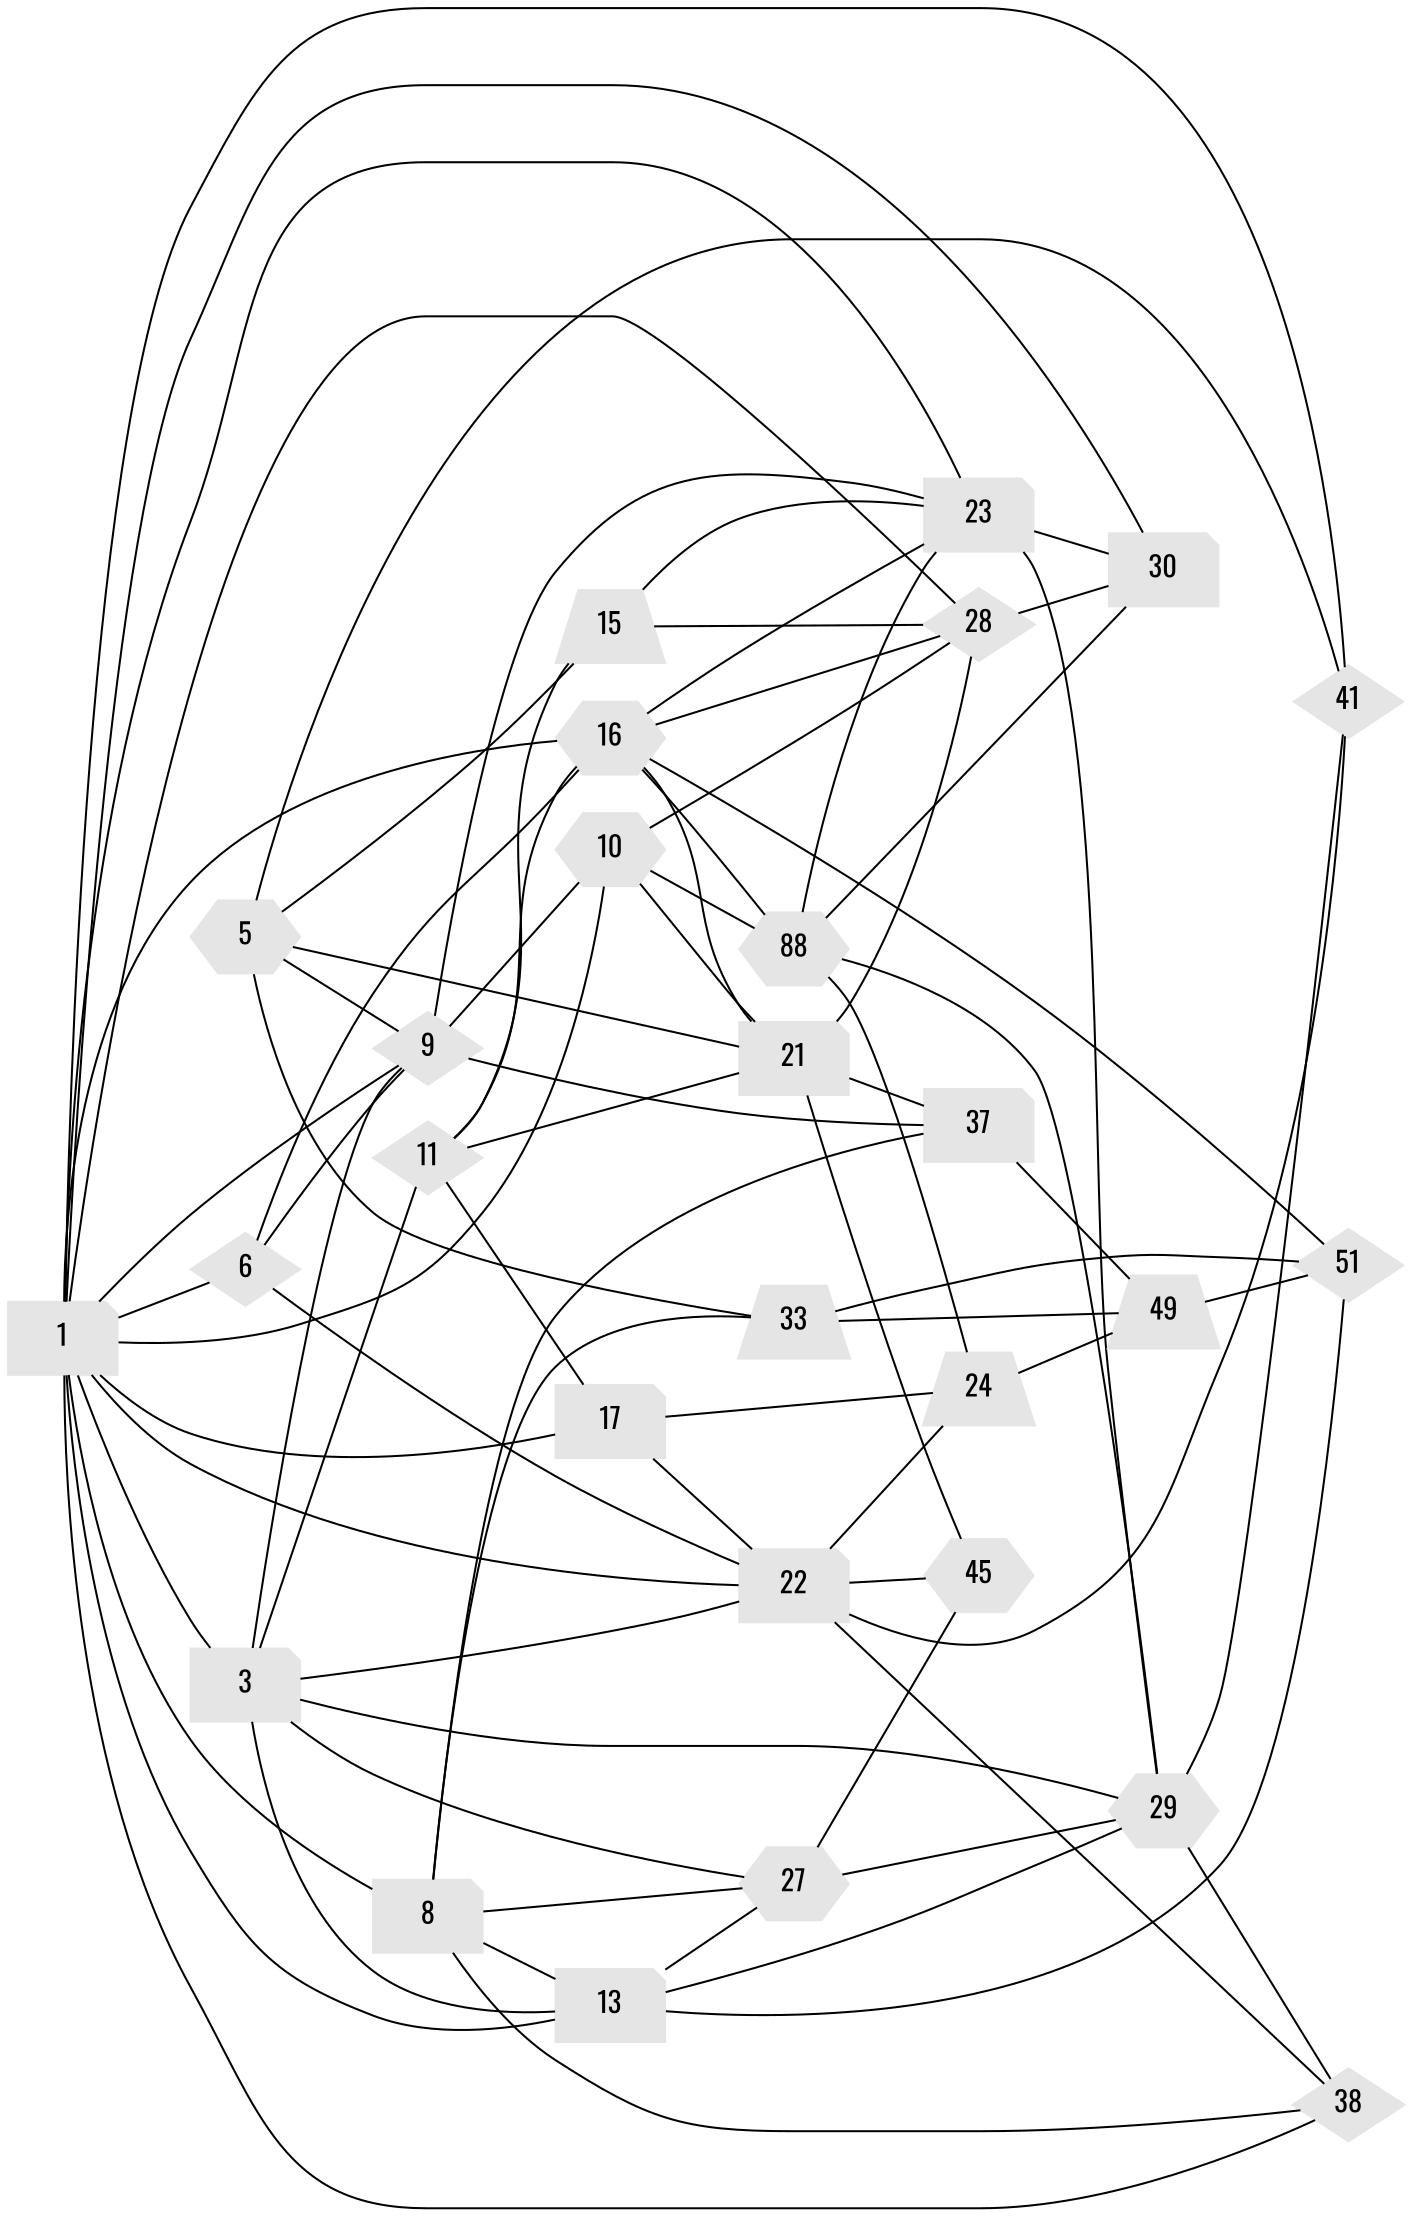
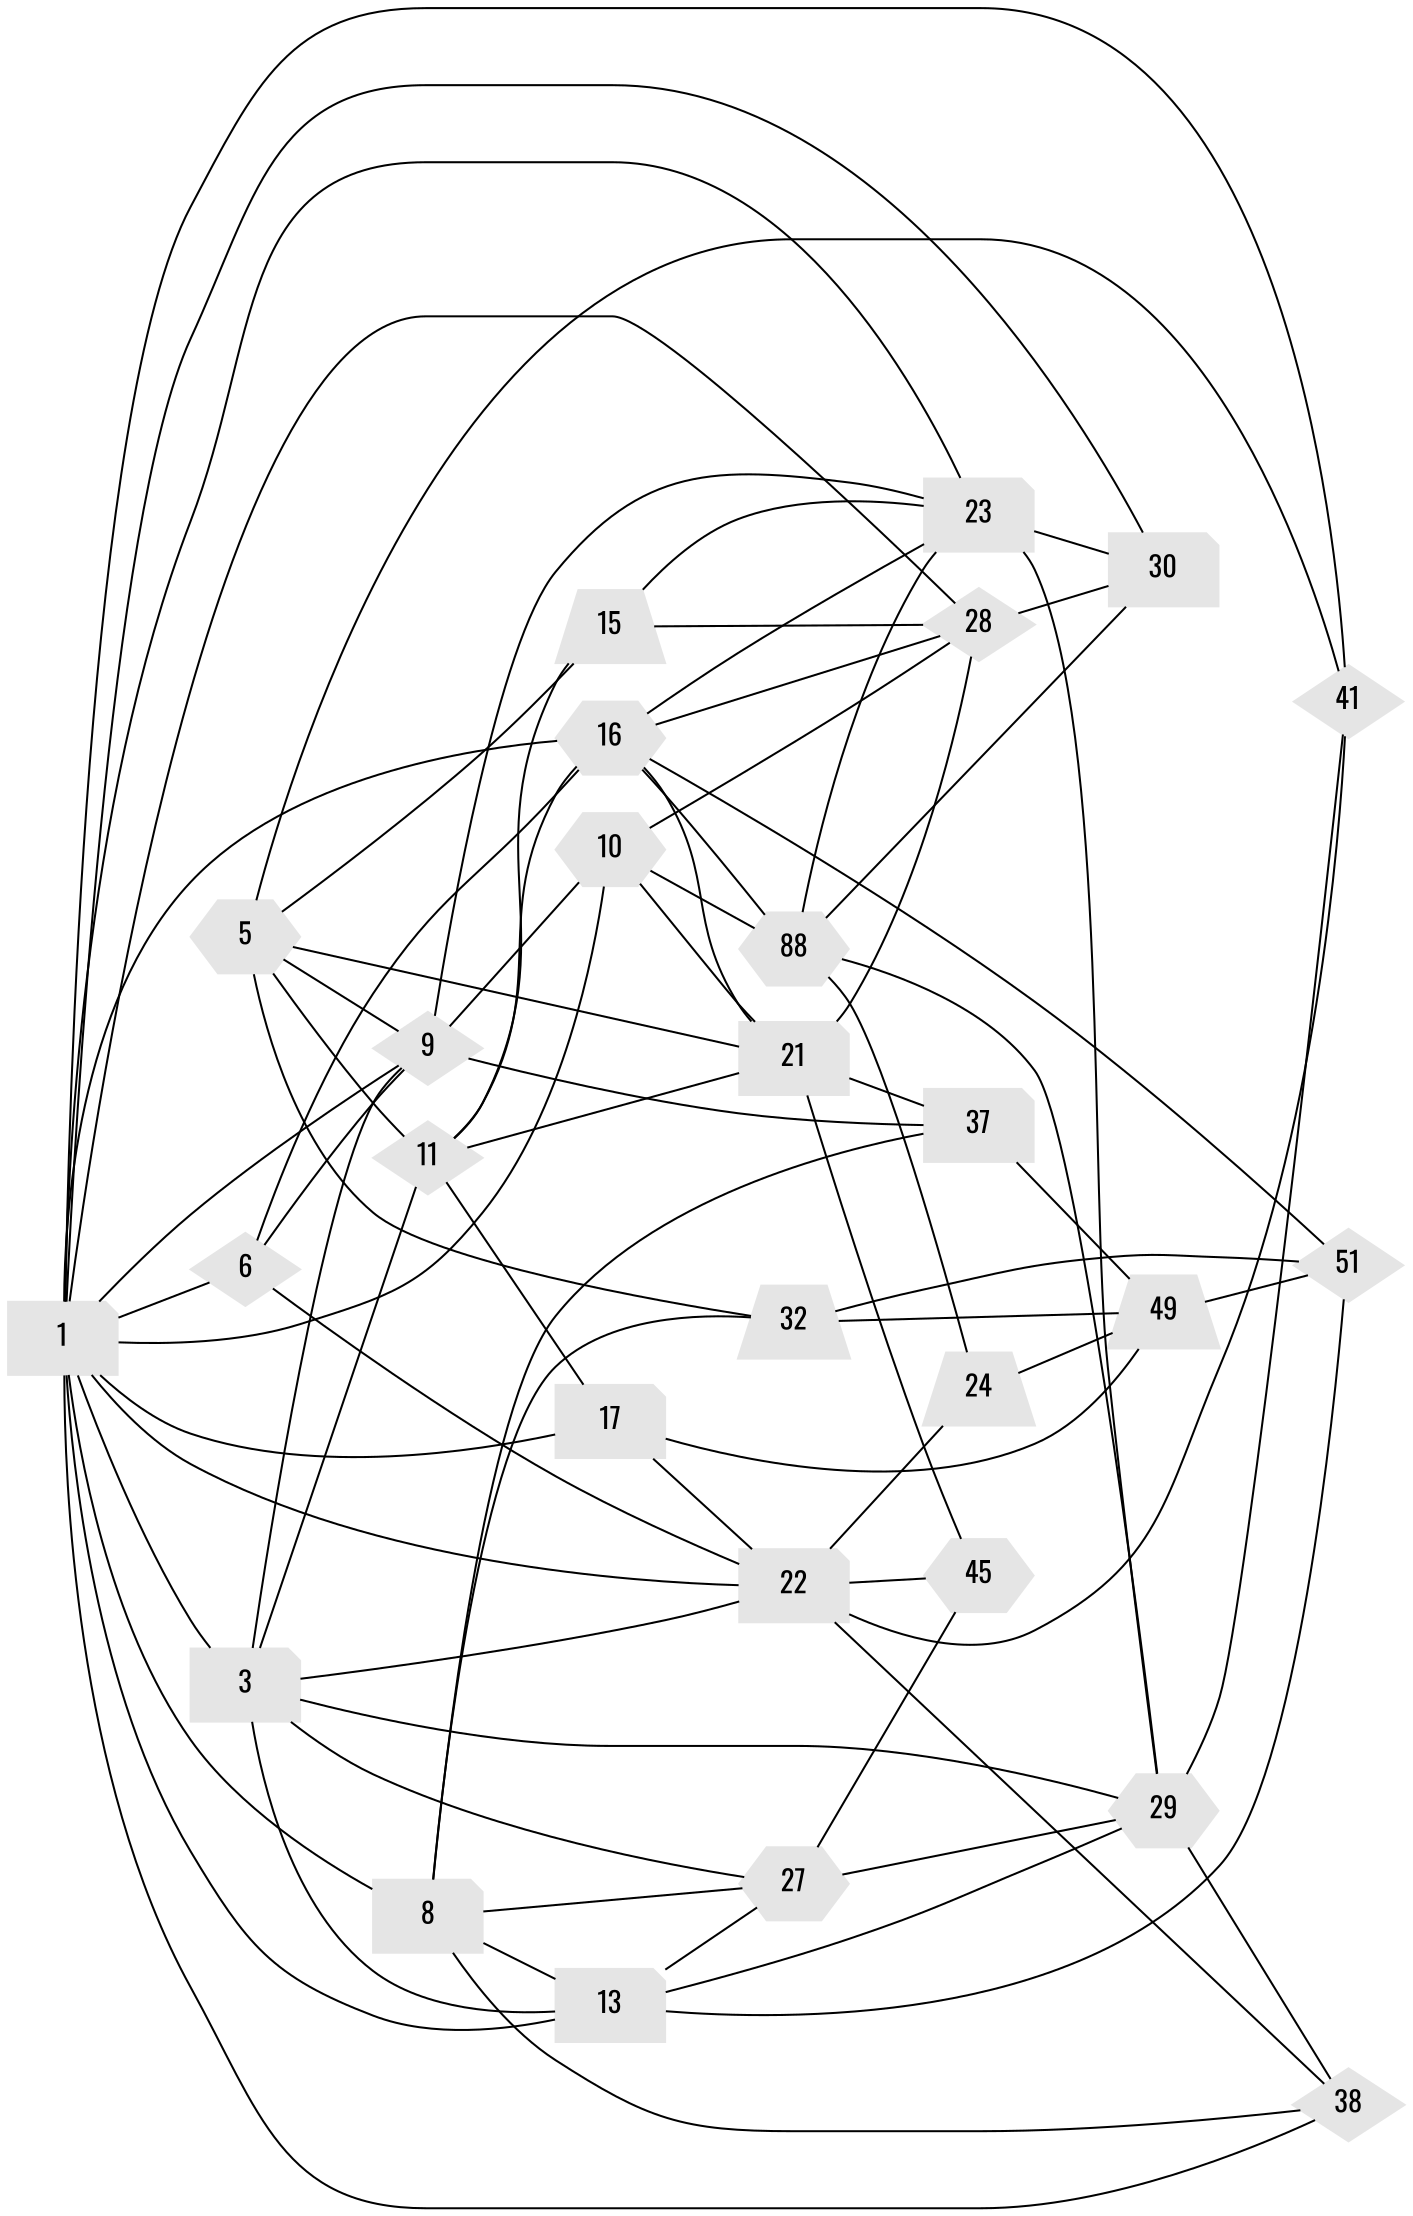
none -> (326, 1045)
(794, 1322) -> (794, 1322)
(799, 1405) -> (947, 1467)
